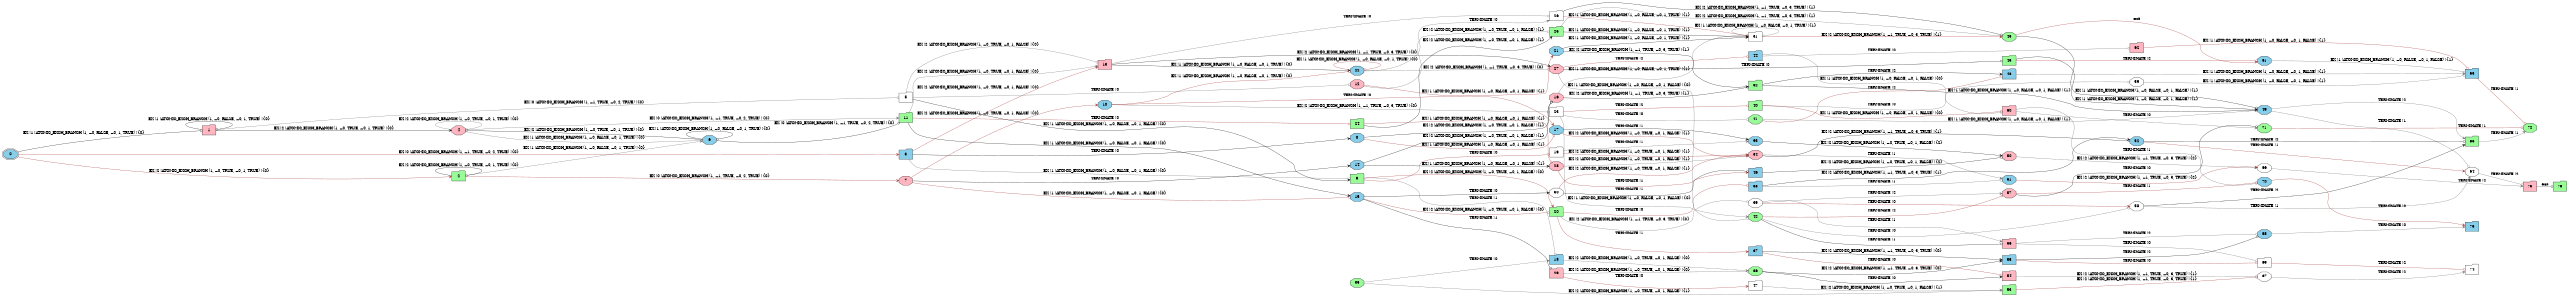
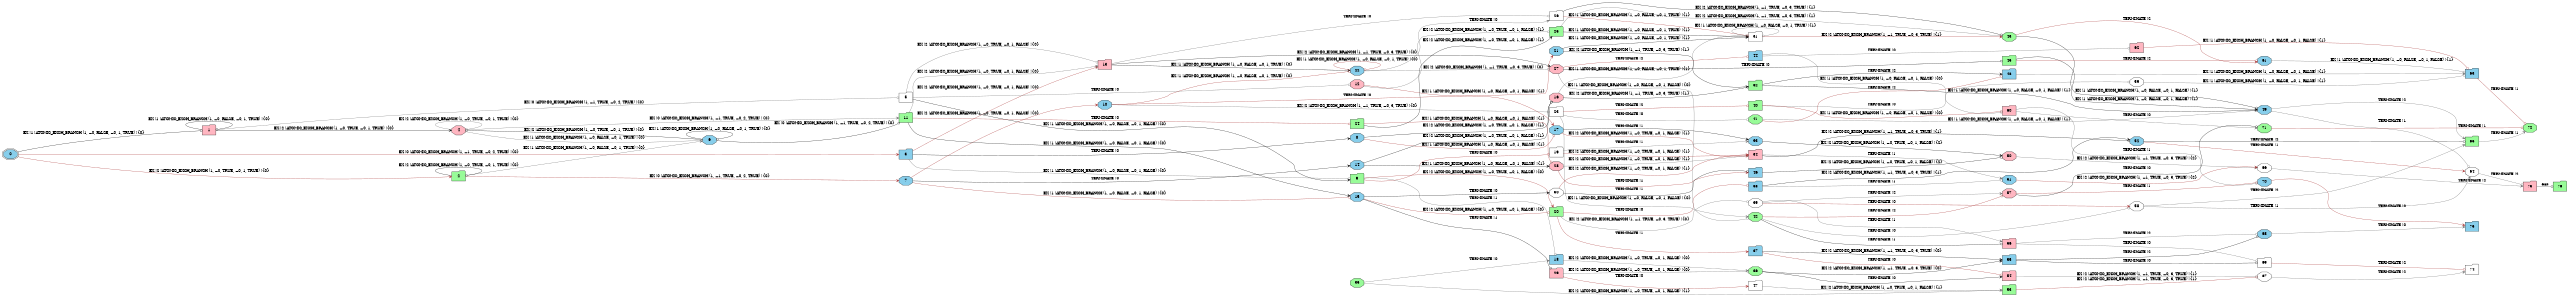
(2137, 19) -> (2137, 19)
(1755, 155) -> (1755, 155)
(906, 181) -> (906, 181)
(2307, 195) -> (2307, 195)
(2136, 264) -> (2136, 264)
